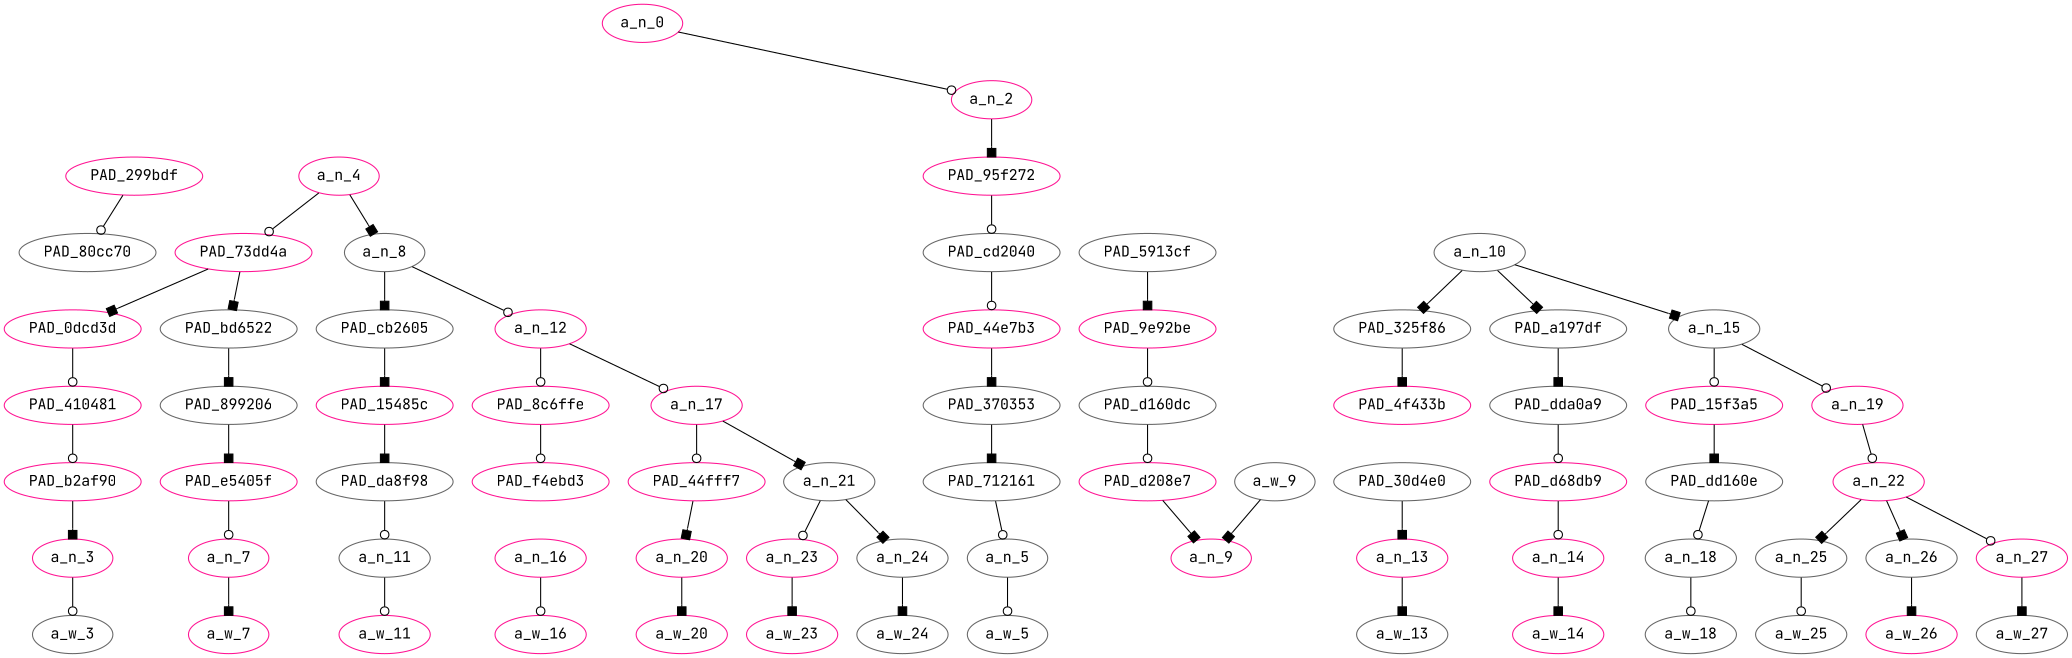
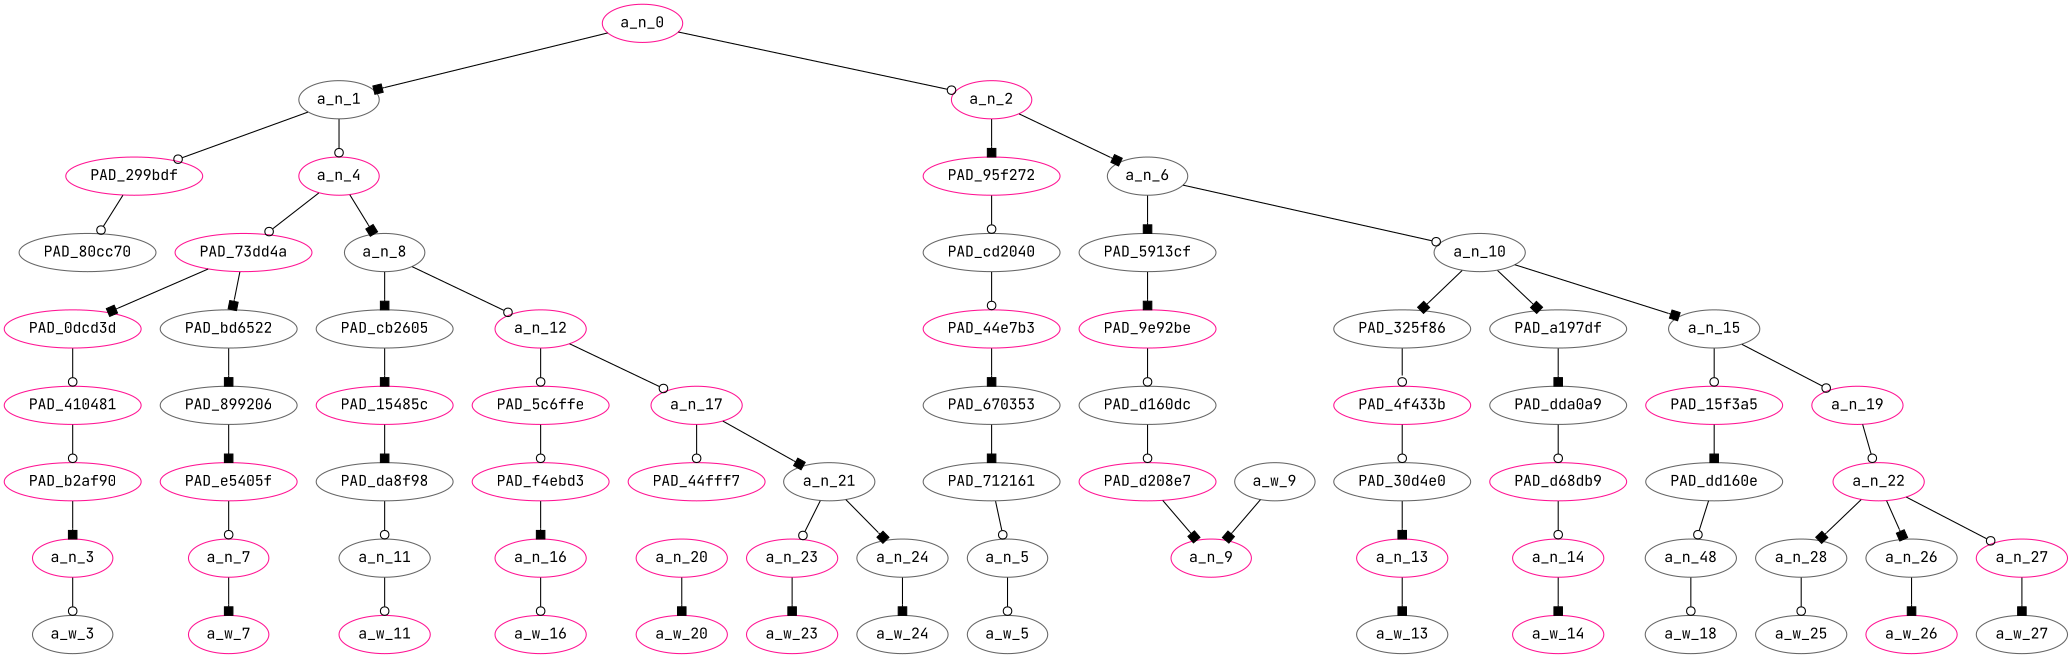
none -> (339, 100)
none -> (1148, 176)
(1402, 362) -> (1402, 362)
(541, 405) -> (541, 405)
(992, 405) -> (992, 405)
none -> (1402, 439)
none -> (541, 515)
(690, 515) -> none
(1691, 558) -> (1691, 558)
(1801, 558) -> (1801, 558)
